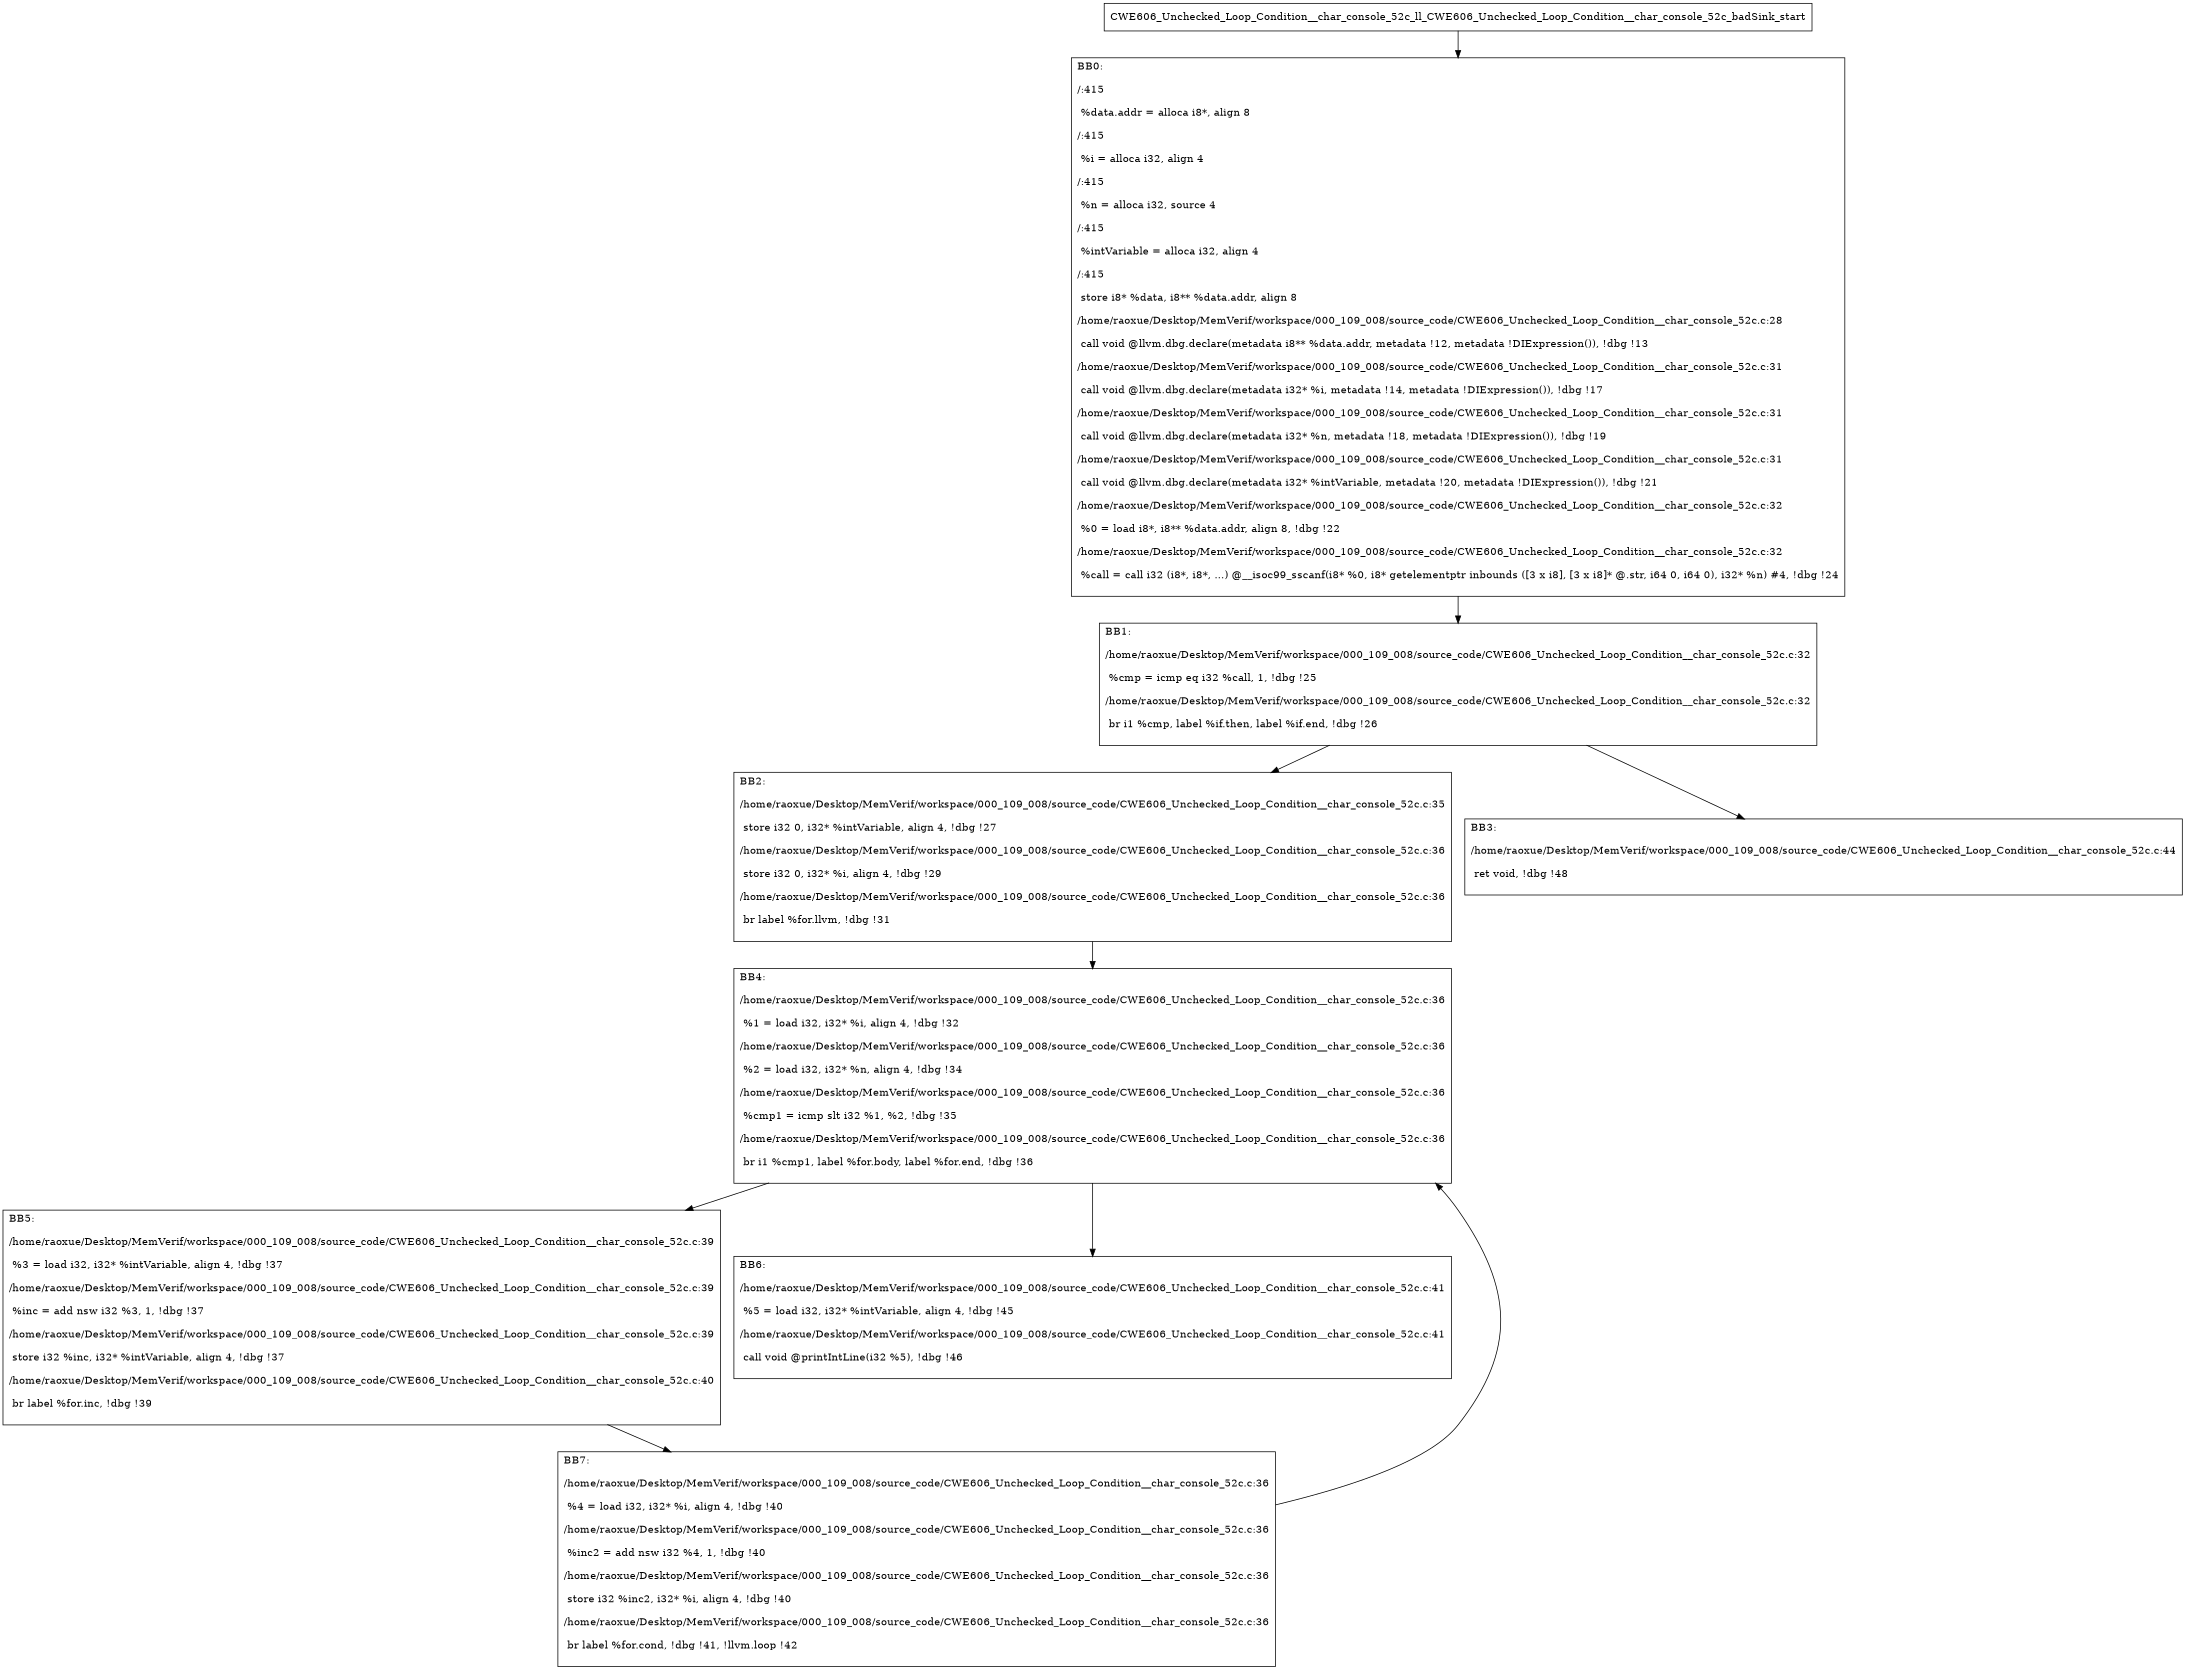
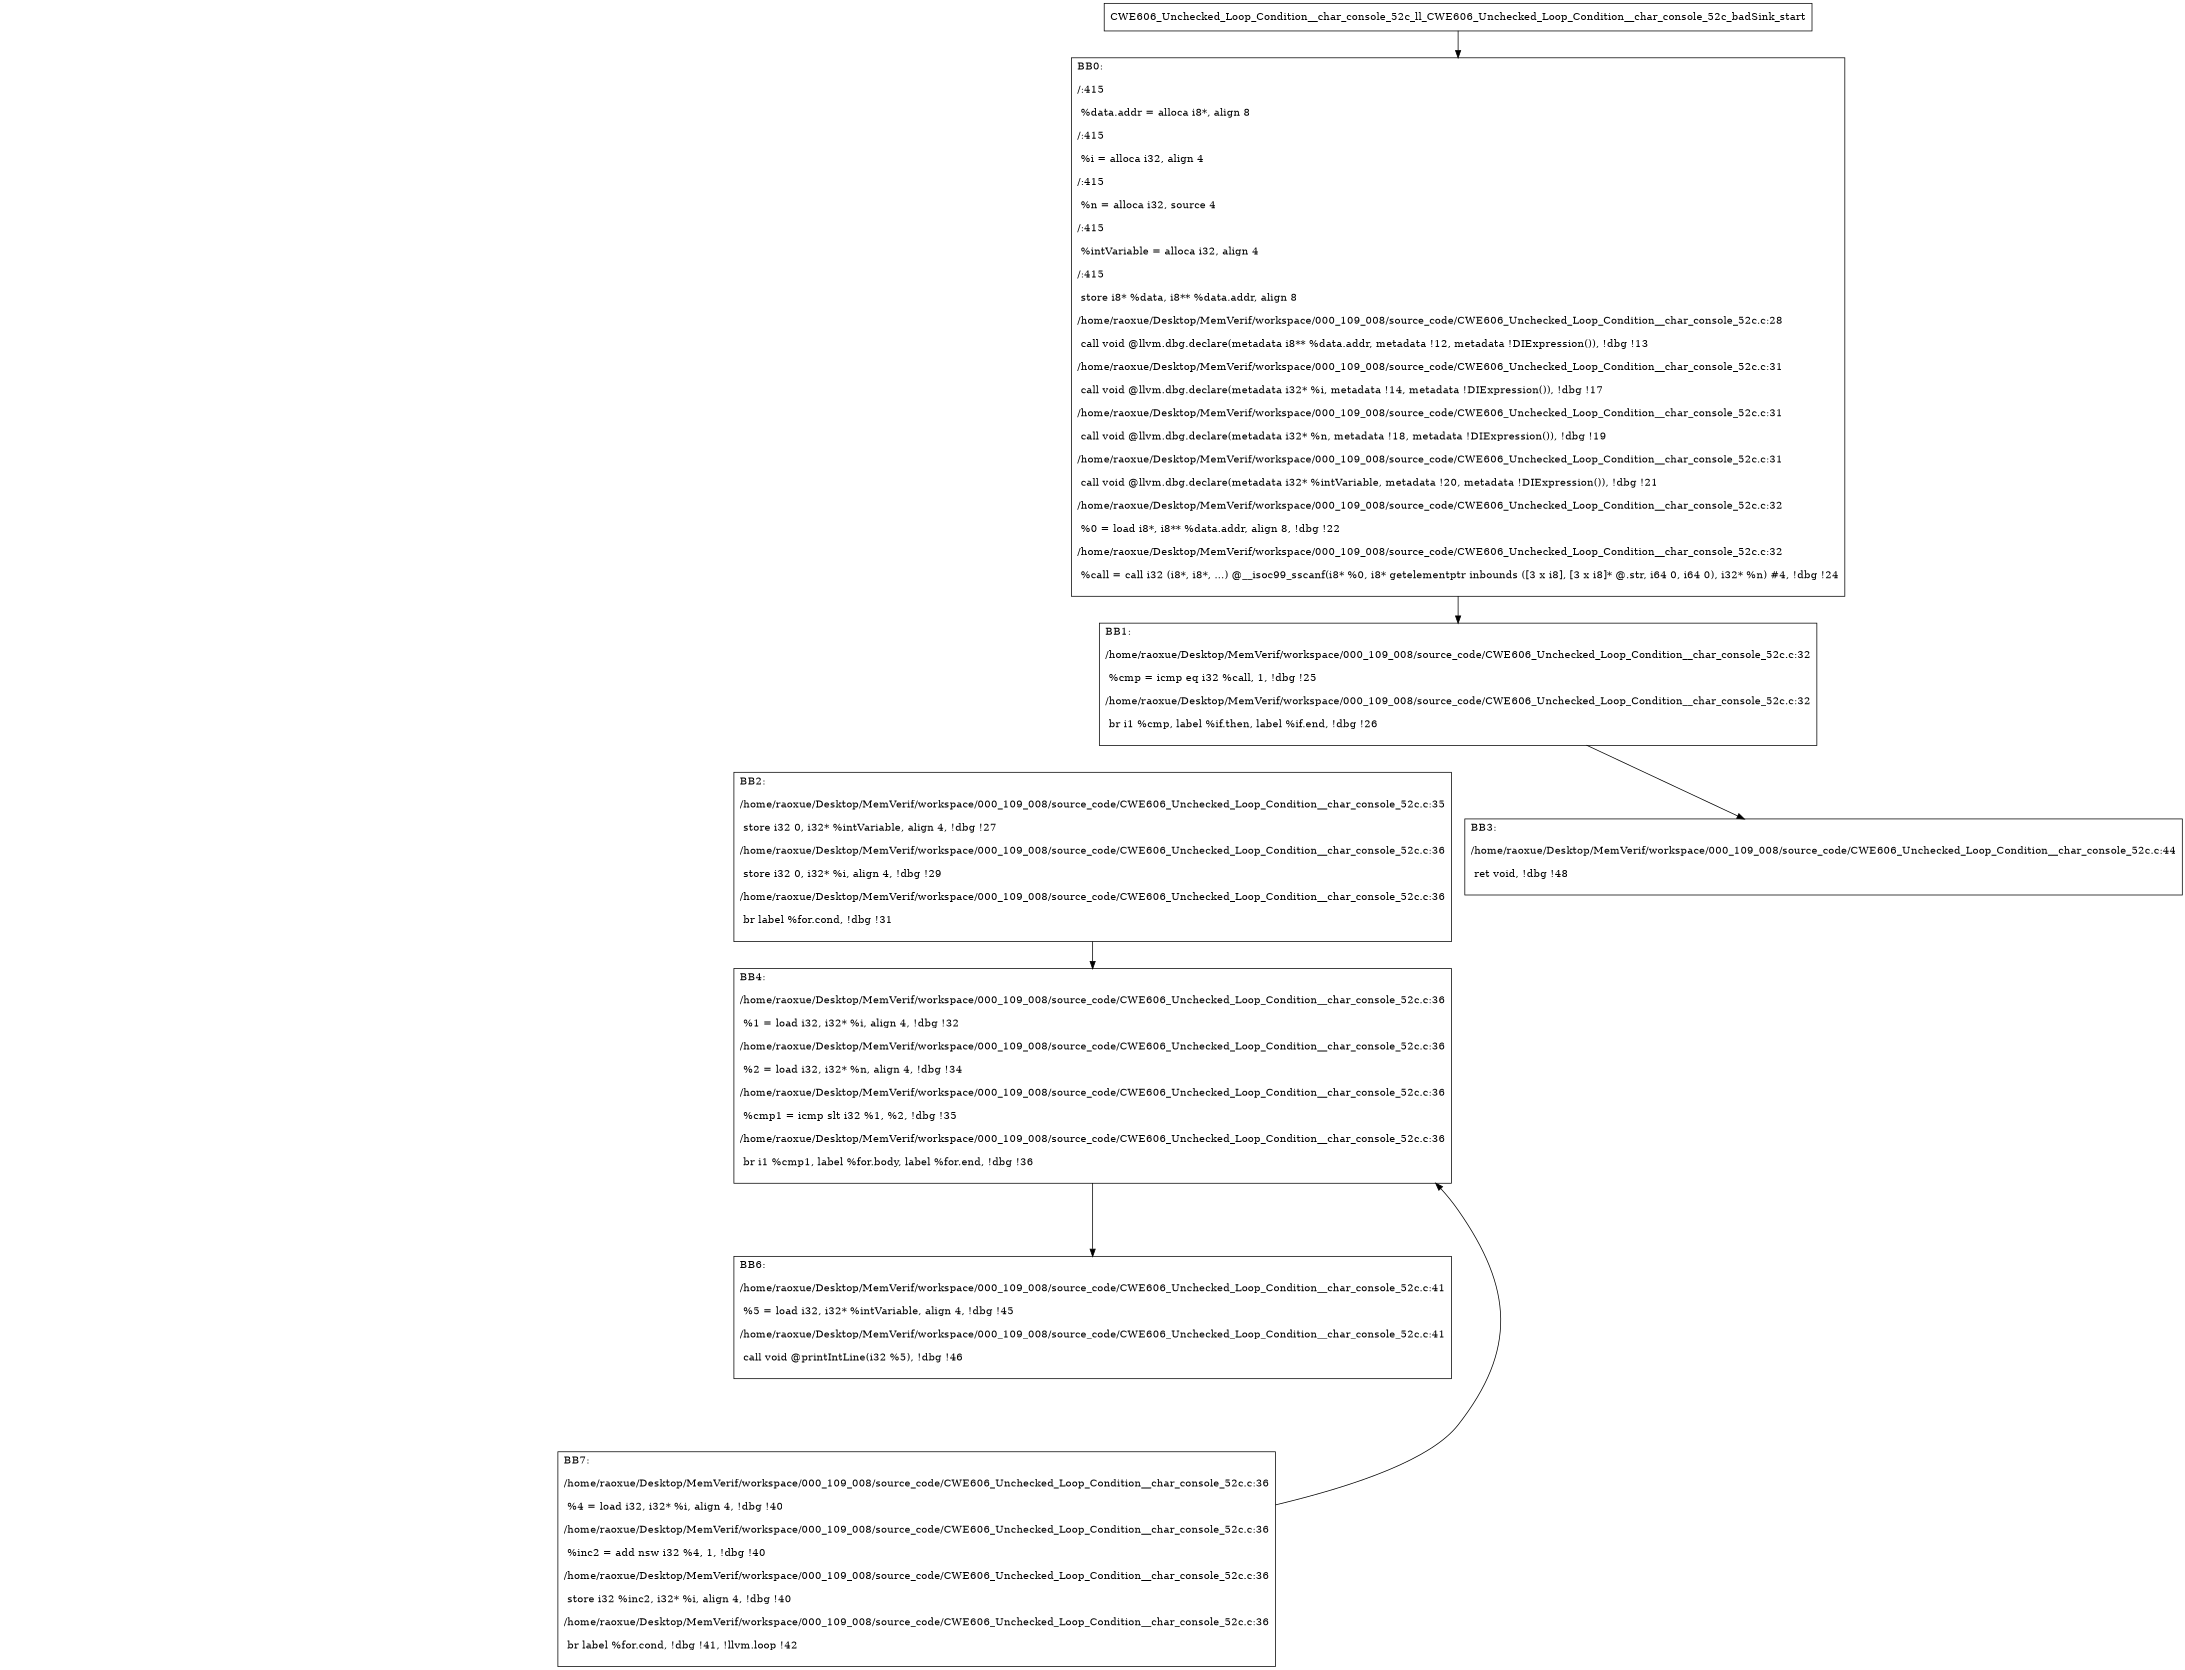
(1304, 757) -> none
(815, 920) -> (816, 920)
(362, 1318) -> none
